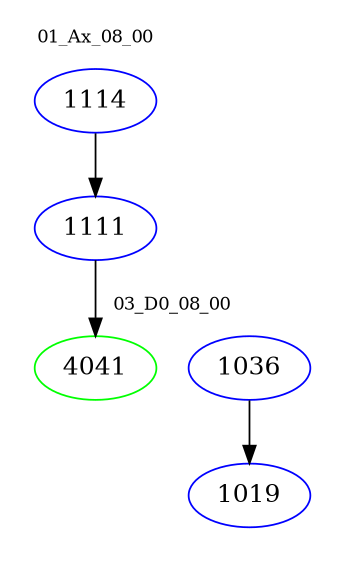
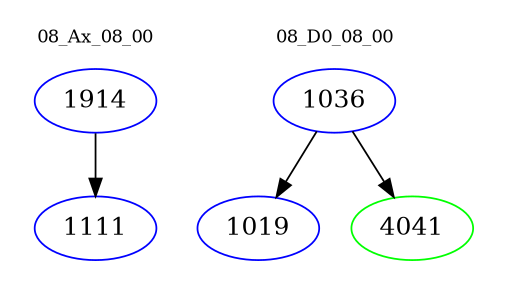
(96, 38) -> (96, 38)
(96, 101) -> (96, 101)
(96, 299) -> (368, 157)
(173, 305) -> (335, 38)
